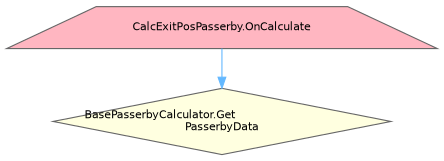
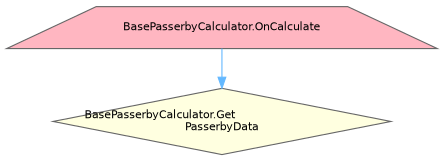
(222, 28) -> (222, 28)
